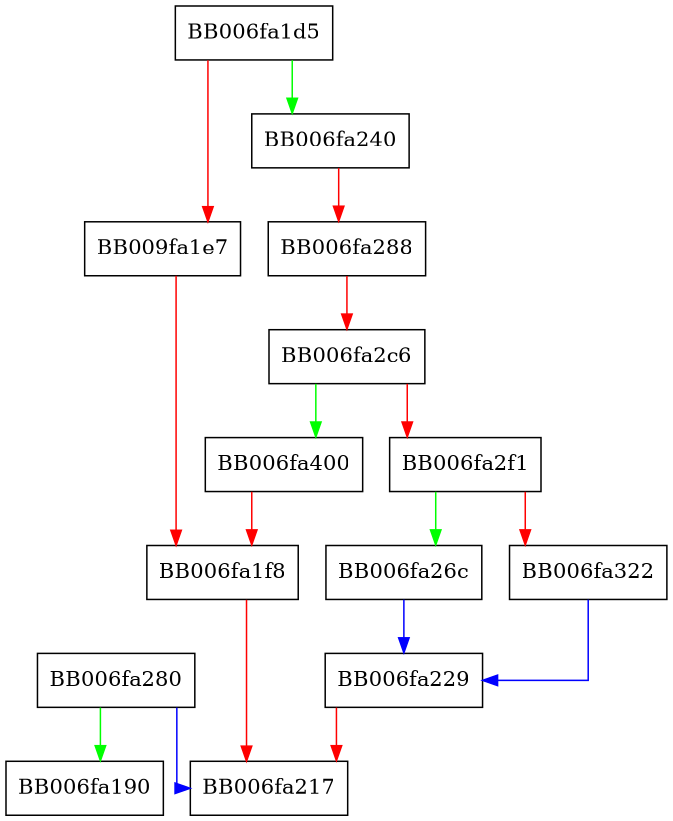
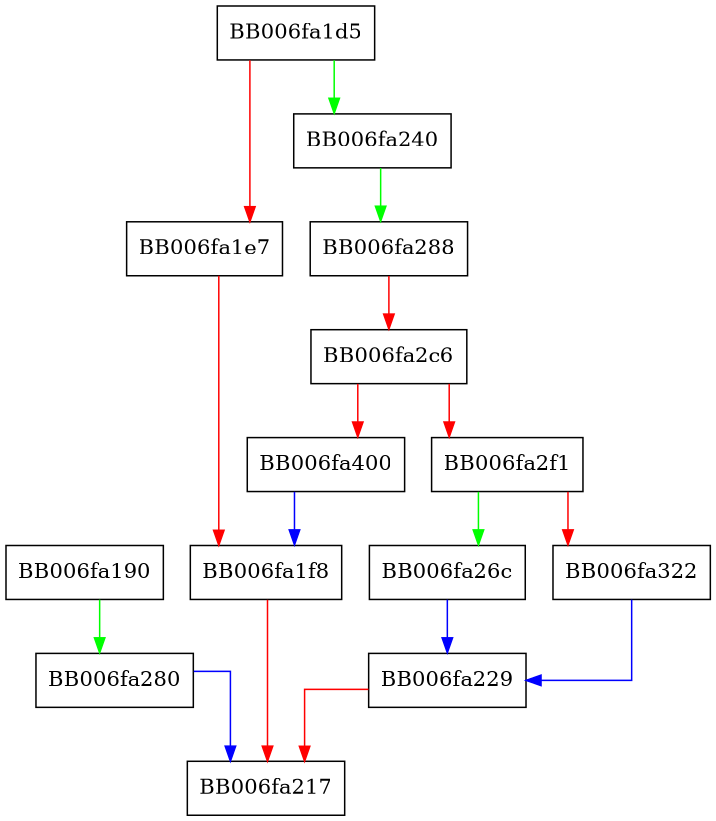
(339, 187) -> (381, 187)
(163, 249) -> (205, 249)
(316, 403) -> (358, 403)
(252, 511) -> (294, 511)
(100, 727) -> (100, 619)
